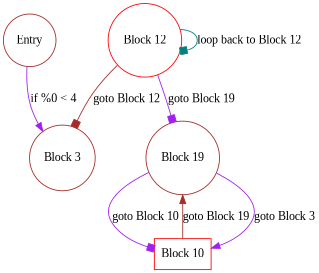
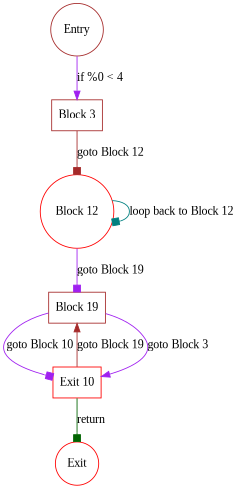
(95, 90) -> (77, 148)
(62, 158) -> (77, 115)
(183, 158) -> (77, 308)
(183, 254) -> (77, 382)
none -> (77, 464)
